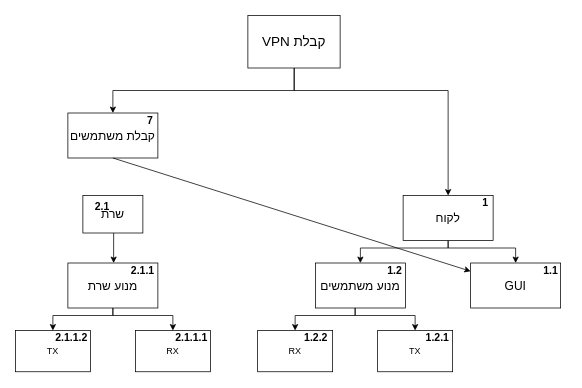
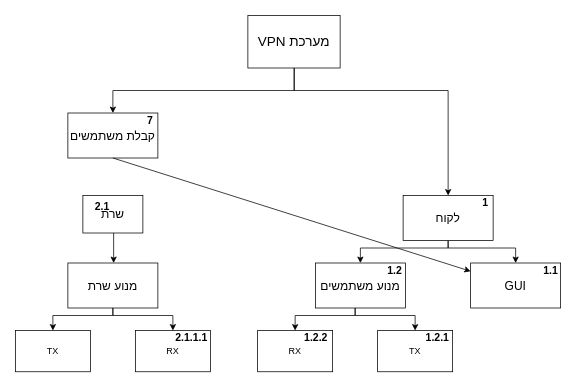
(294, 42) -> (294, 42)
(143, 270) -> none
(72, 338) -> none
